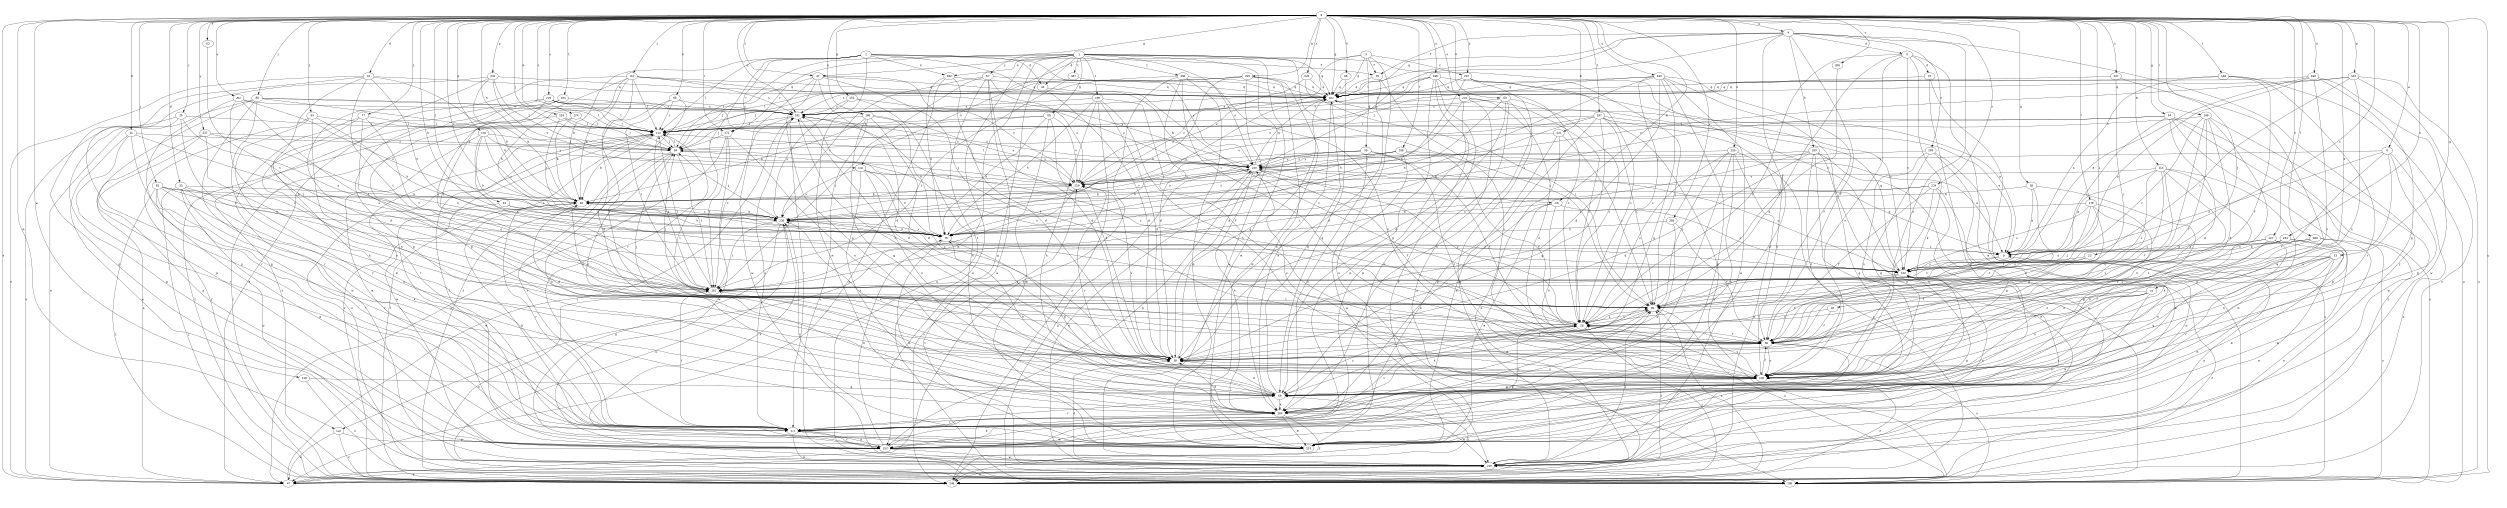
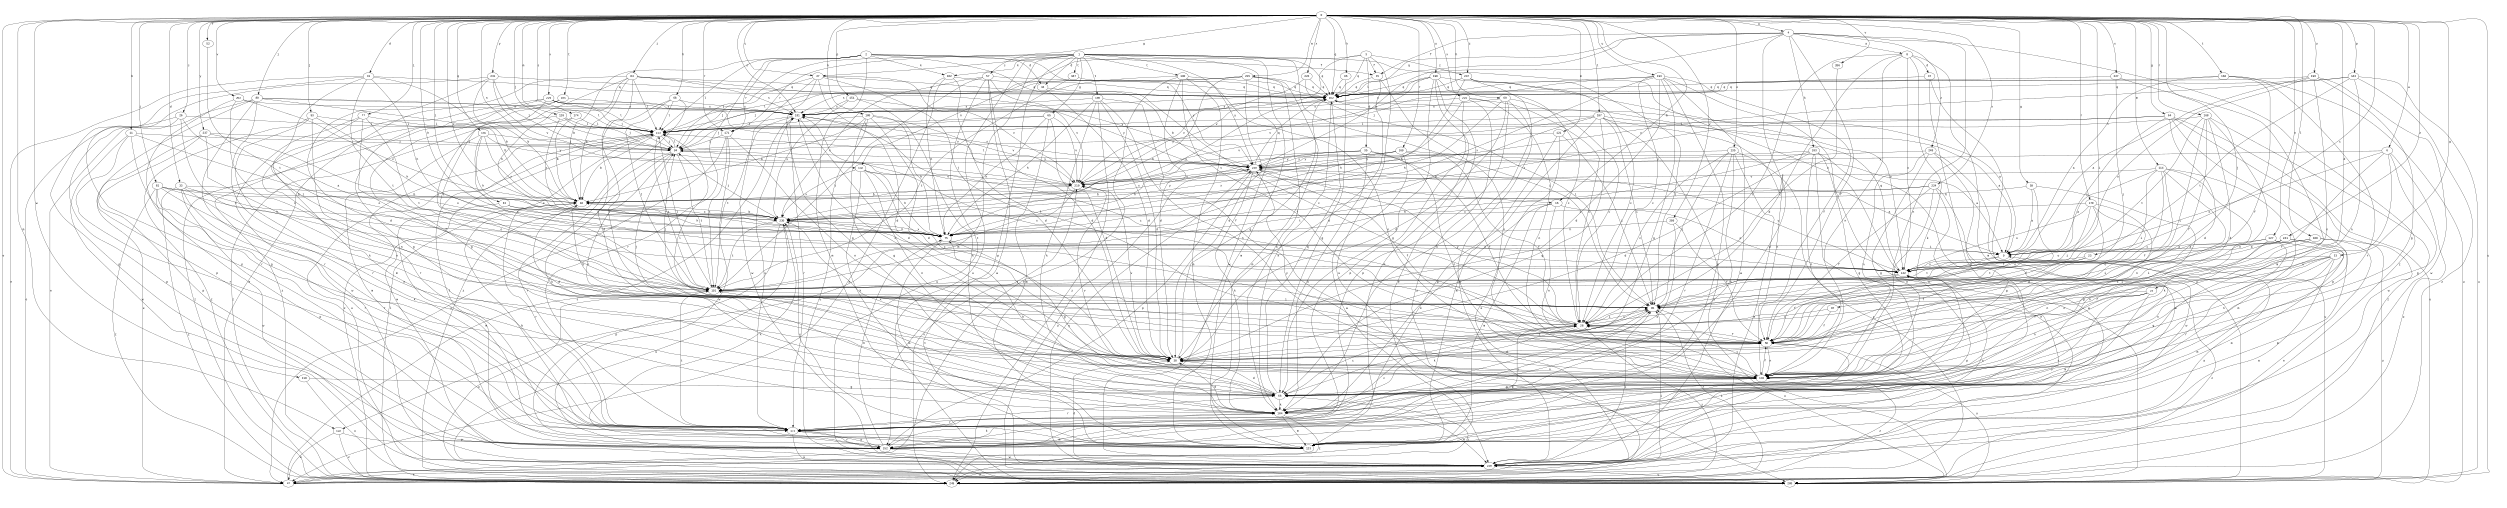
(447, 226) -> none
